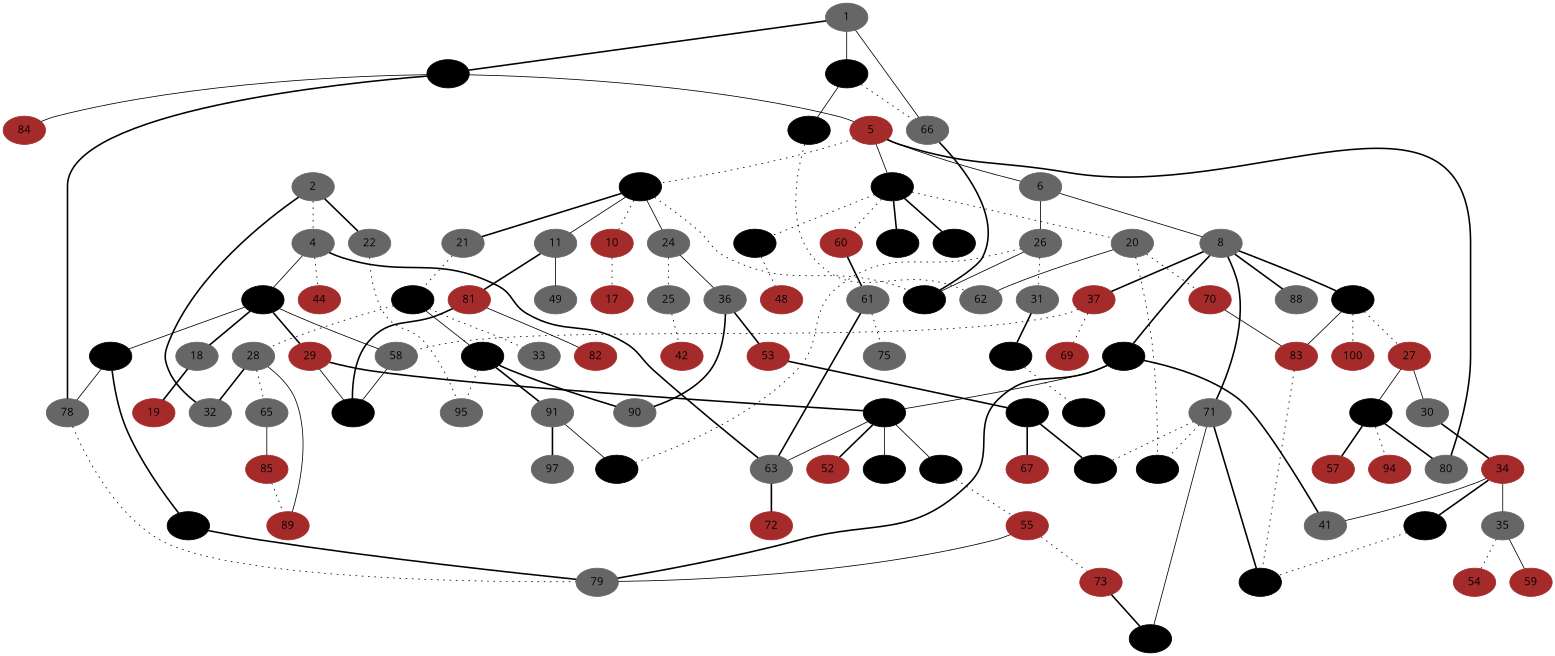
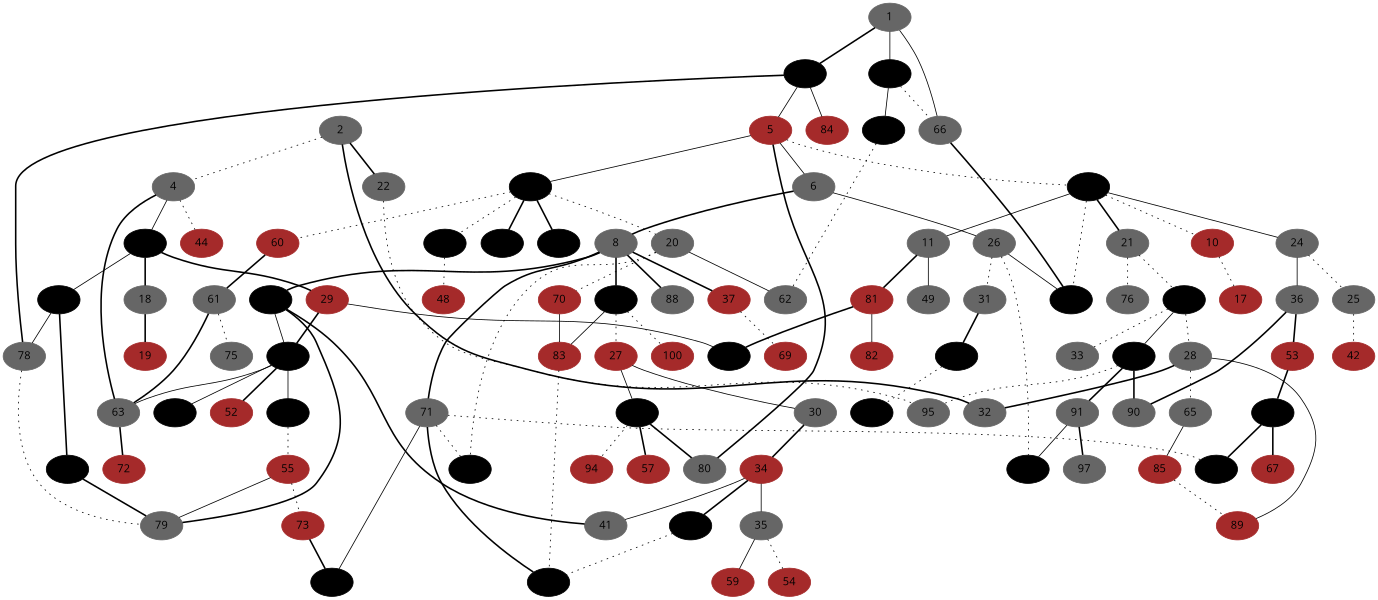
(1131, 215) -> (712, 209)
none -> (1128, 300)
(396, 356) -> none
